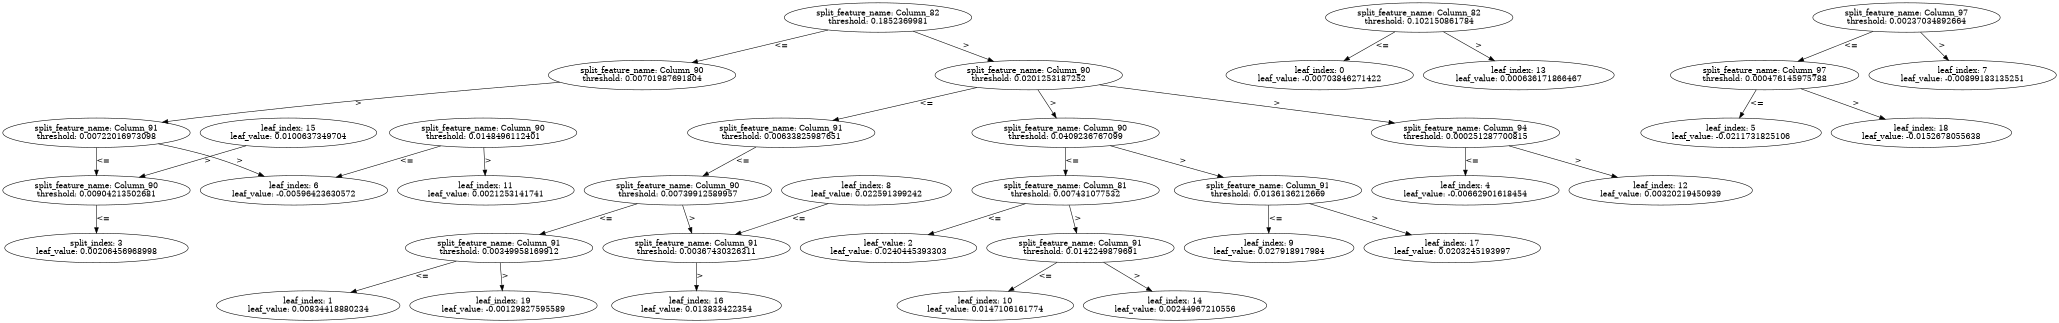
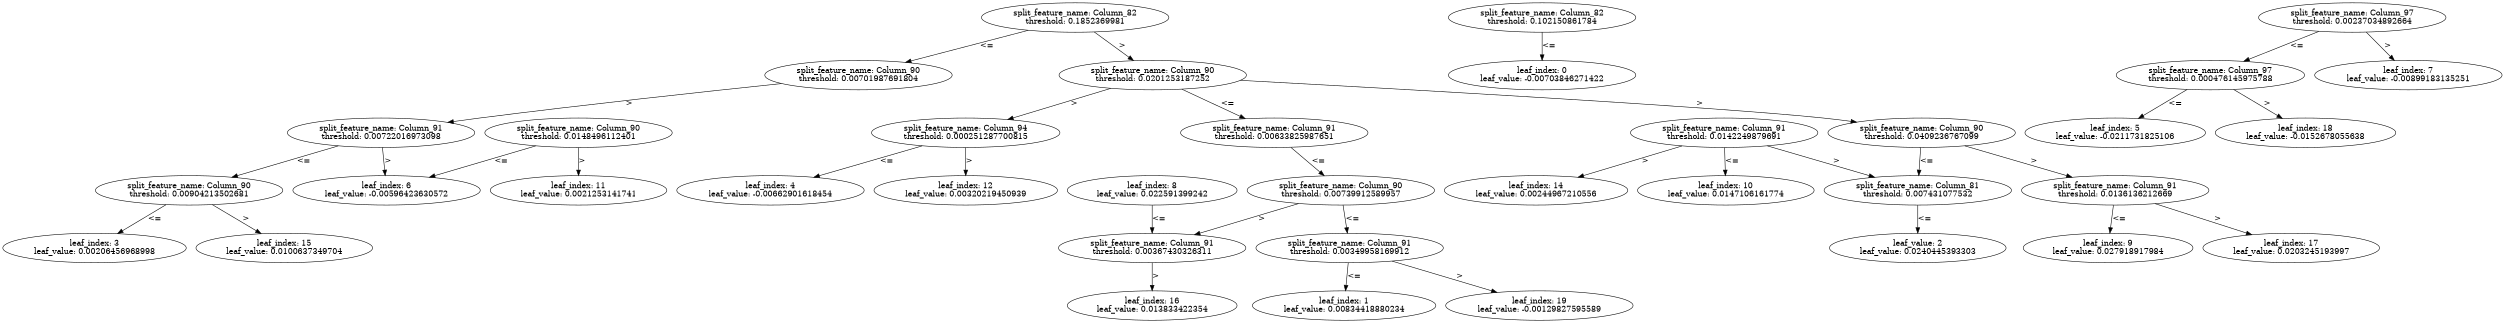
(1519, 75) -> none
(195, 161) -> (234, 218)
(1072, 216) -> (1818, 161)
(96, 248) -> (95, 248)
